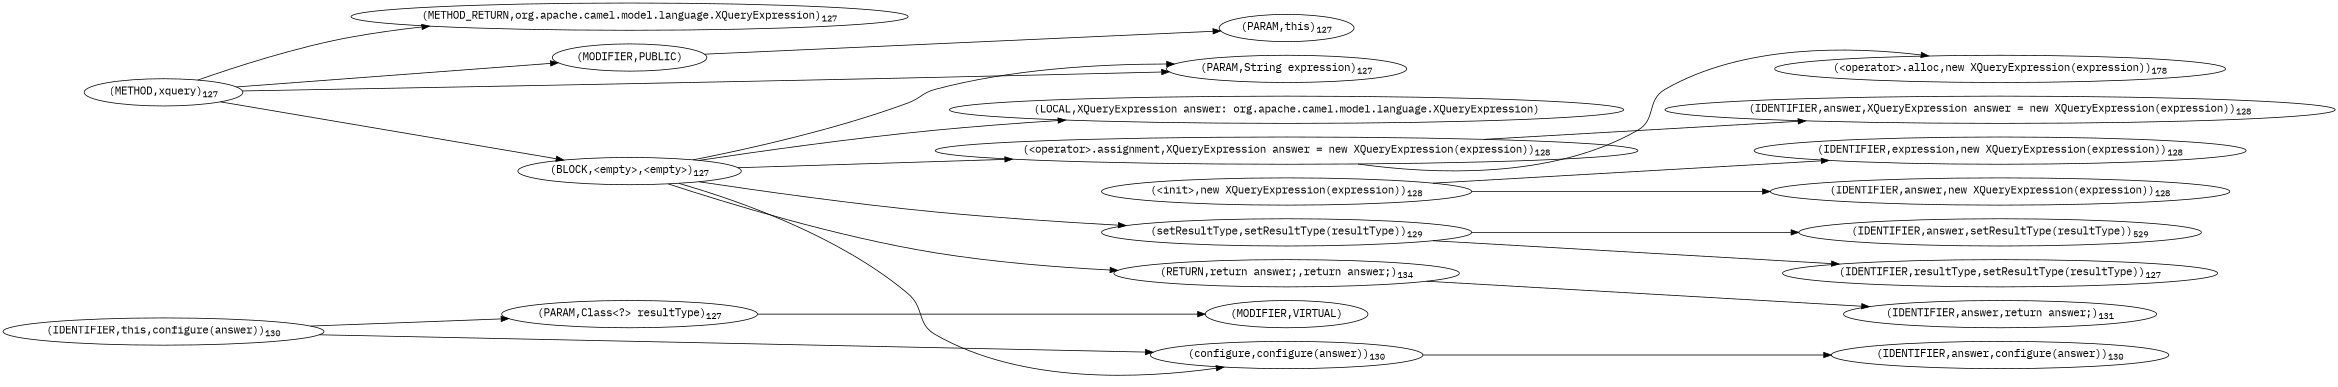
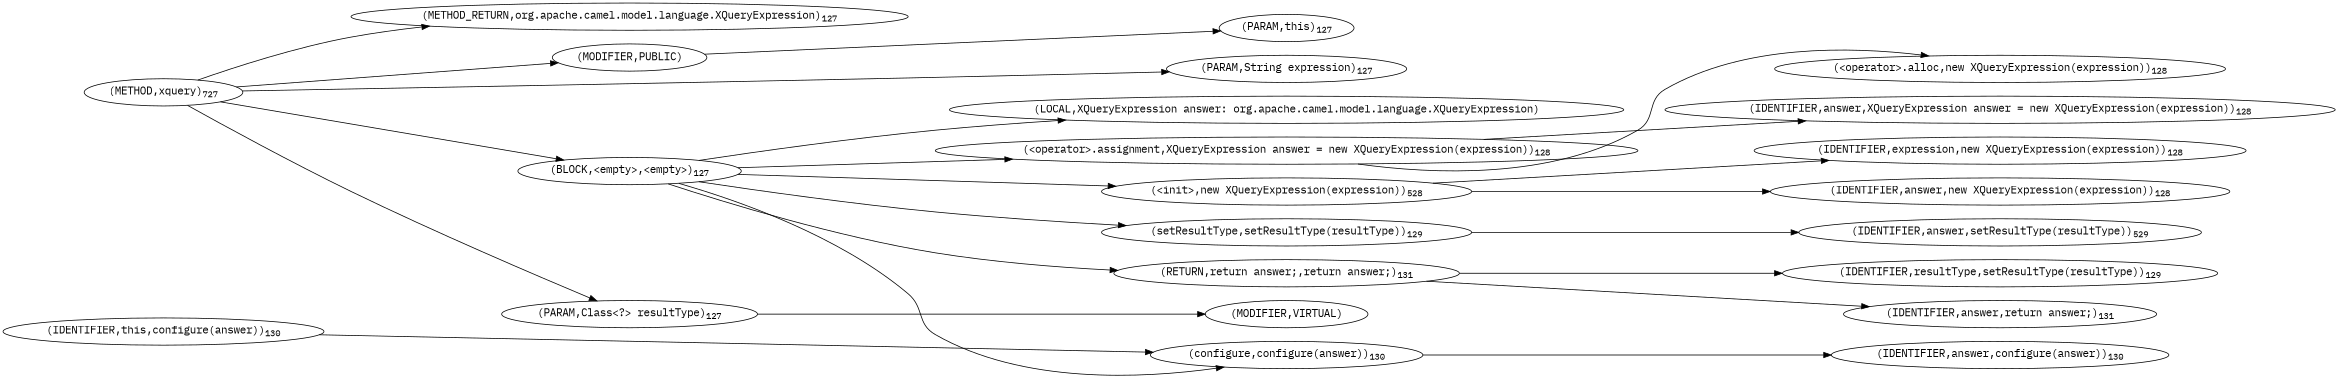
(2159, 68) -> (2159, 68)
(210, 91) -> (210, 91)
(926, 93) -> (923, 180)
(1415, 190) -> (1415, 190)
(1632, 252) -> (1617, 273)
(1405, 272) -> (1405, 272)
(2153, 272) -> (2153, 272)
(406, 322) -> (386, 208)
